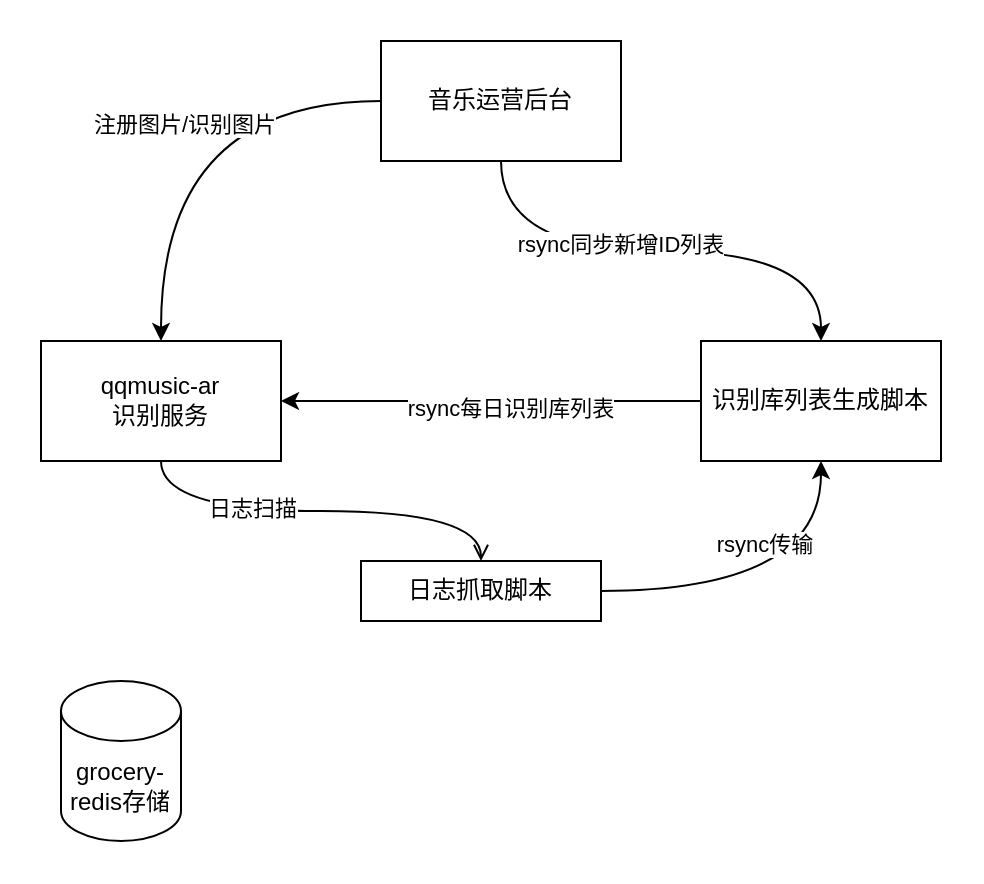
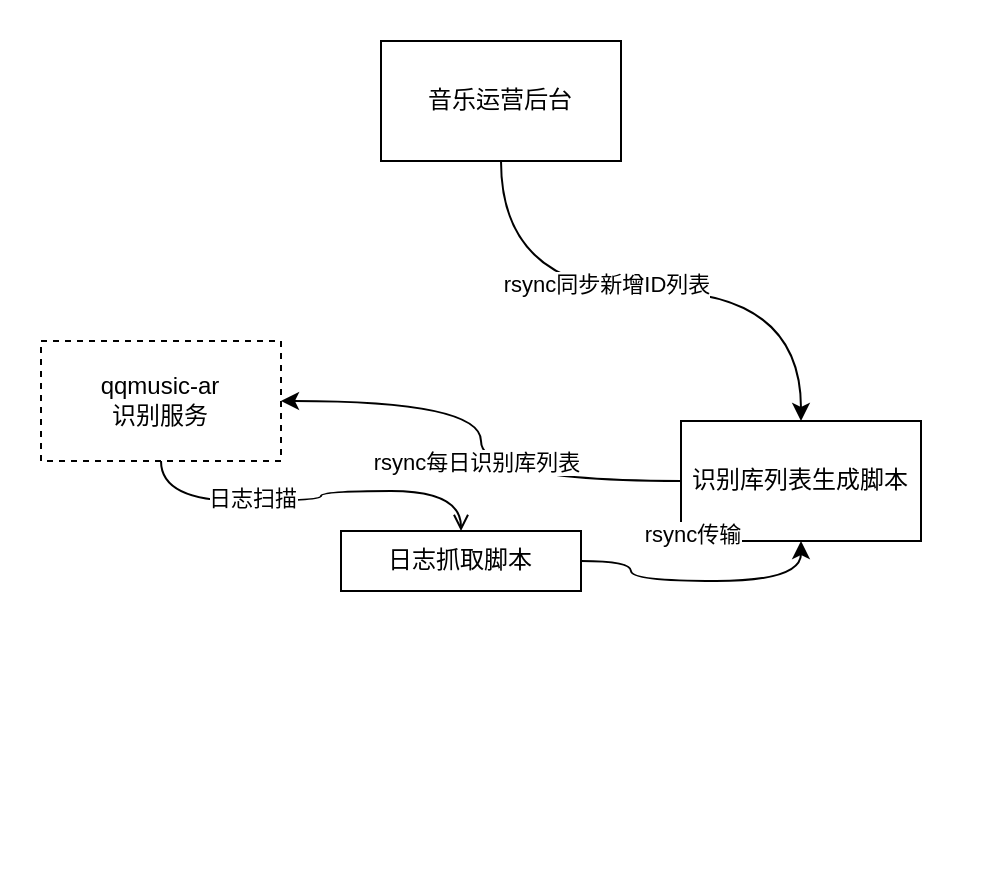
(215, 159) -> none
(161, 401) -> (161, 401)
(821, 401) -> (801, 481)
(481, 591) -> (461, 561)
(121, 761) -> none
